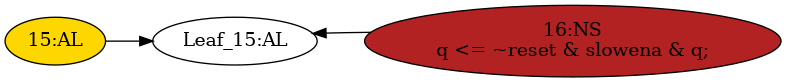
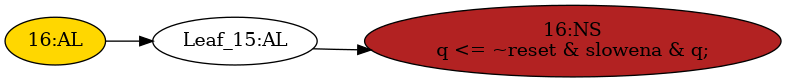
(349, 33) -> (335, 49)
(55, 41) -> (55, 41)
